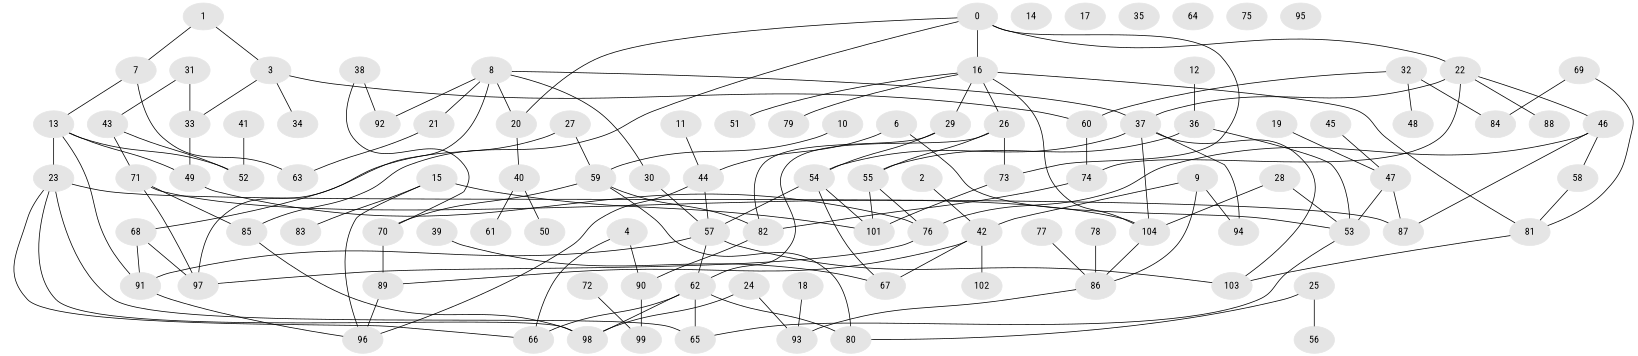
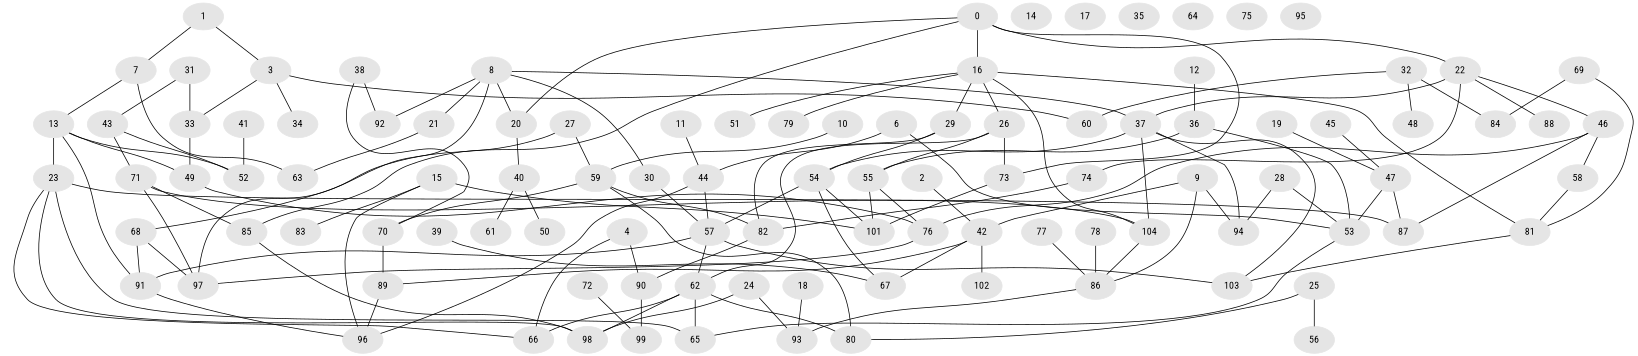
(1087, 156) -> none
(1224, 201) -> (1261, 203)
